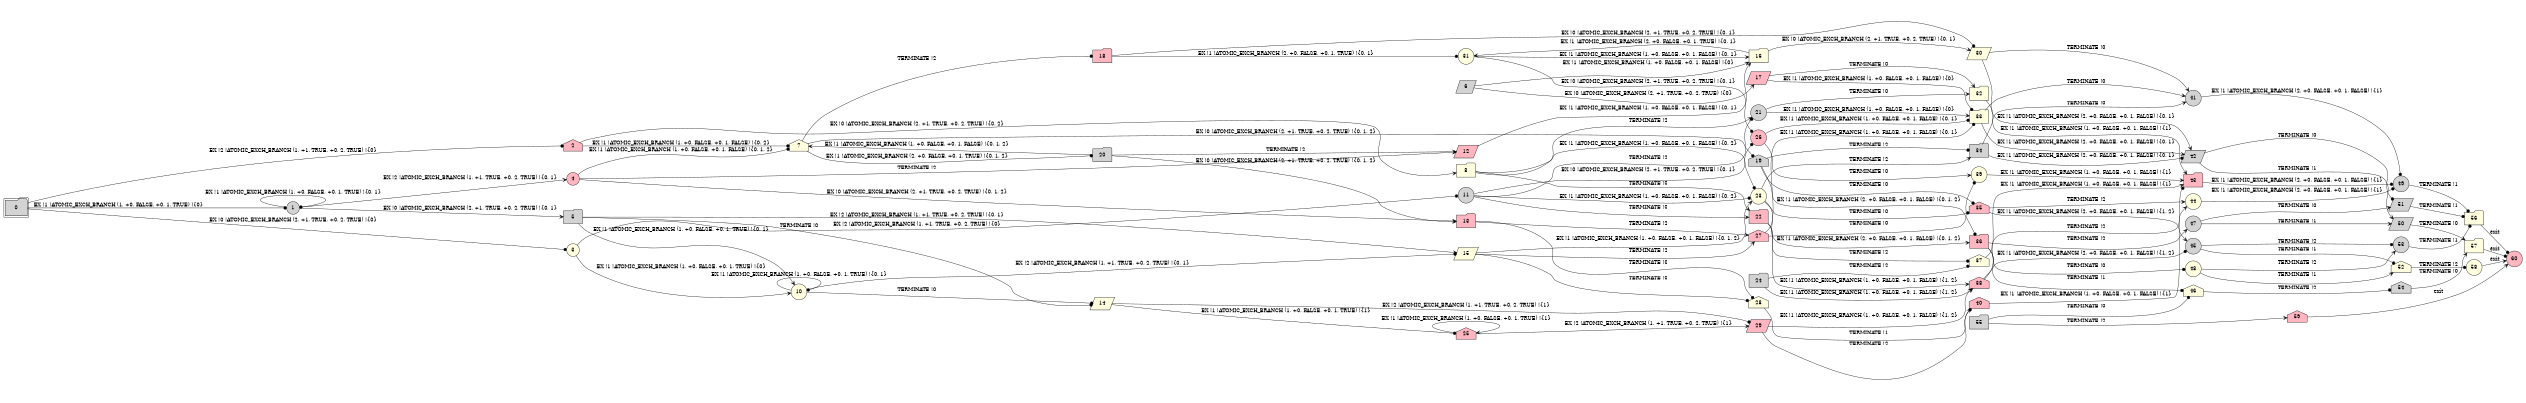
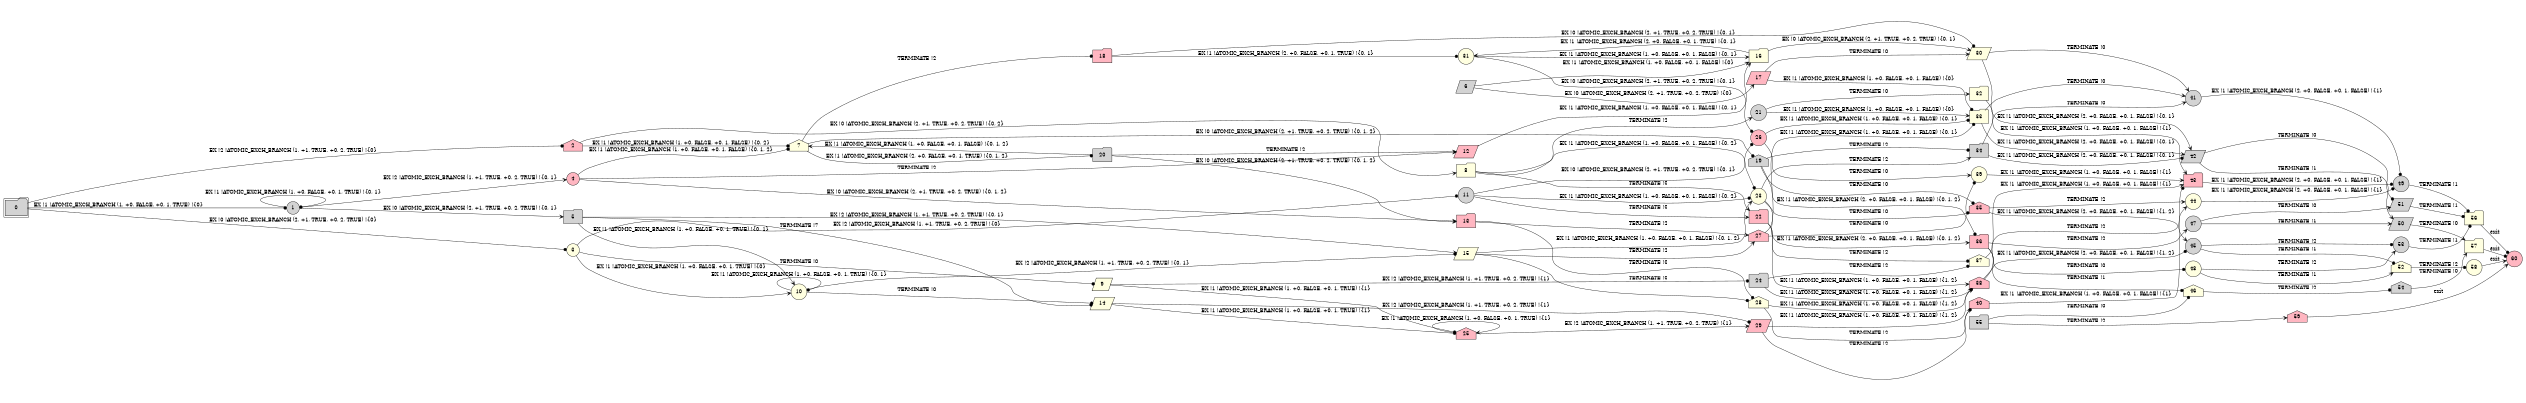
(1873, 67) -> (1863, 55)
(1623, 164) -> none
(799, 226) -> (799, 226)
none -> (1102, 284)
none -> (1874, 312)
(1869, 333) -> (1869, 333)
